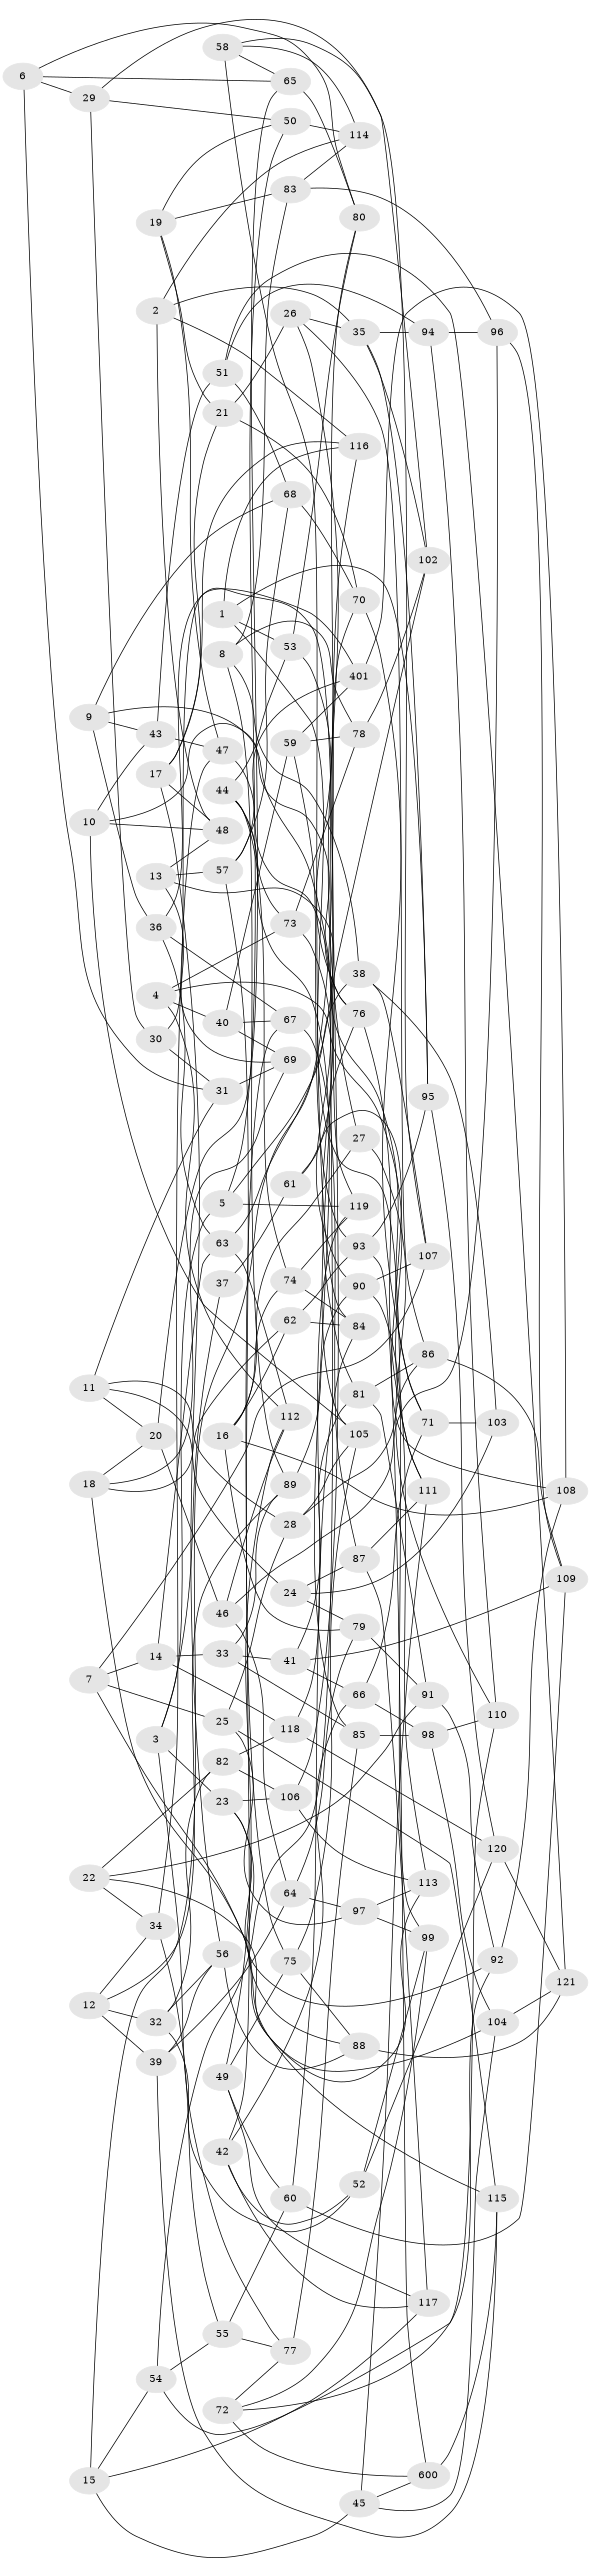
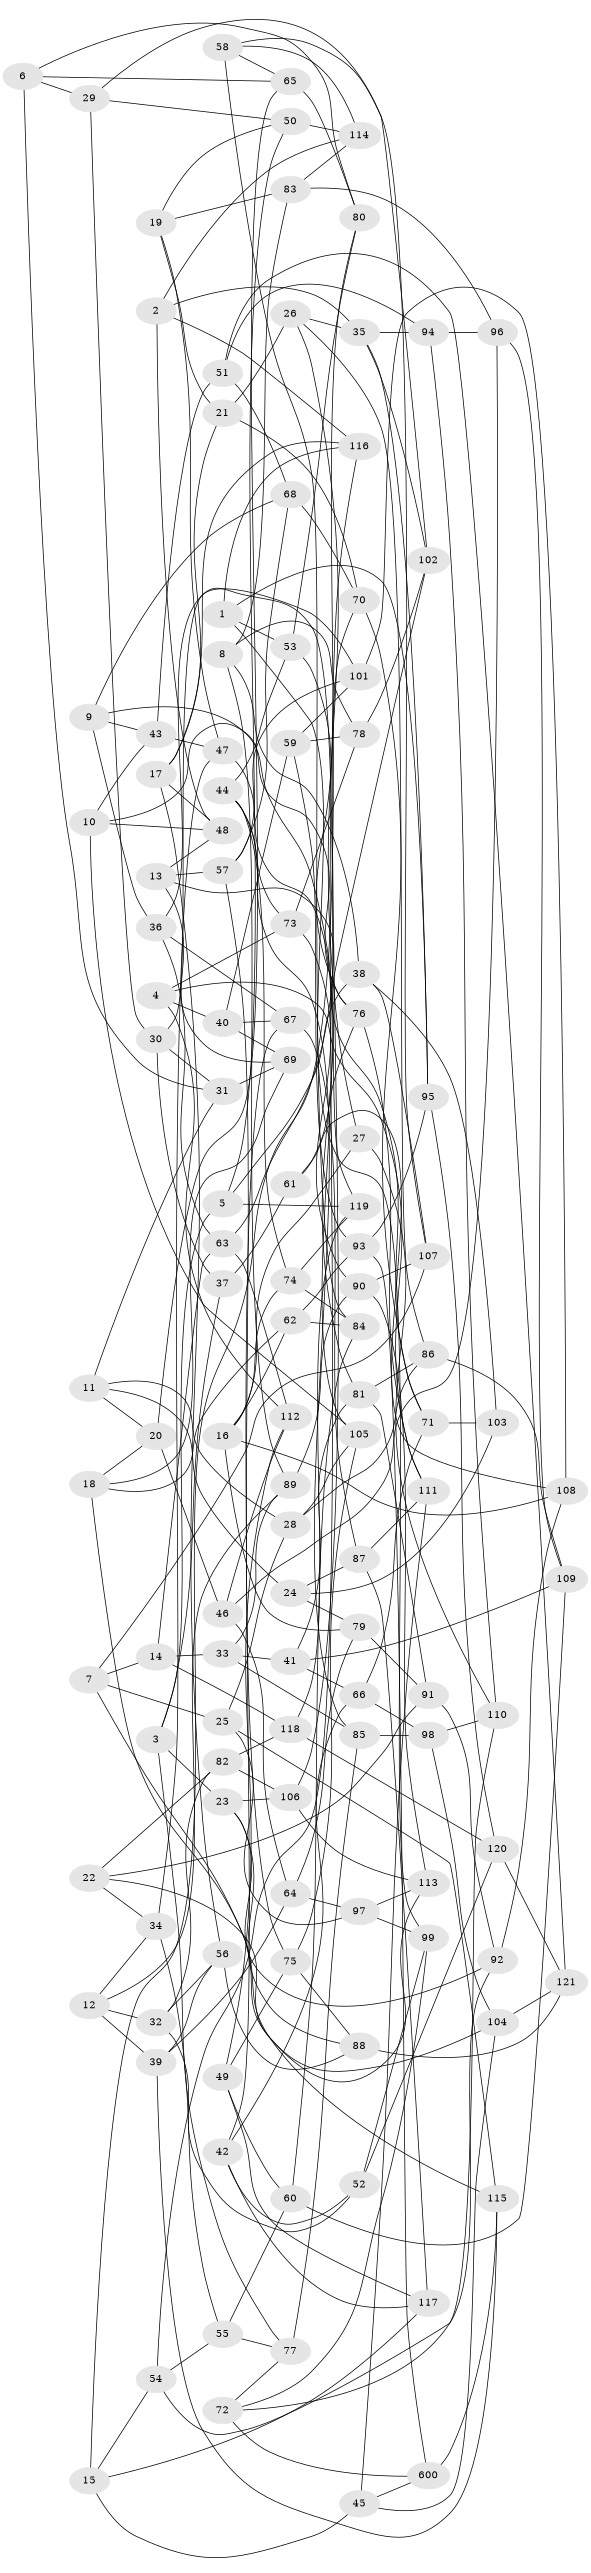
(360, 677) -> (360, 677)
none -> (170, 1167)
